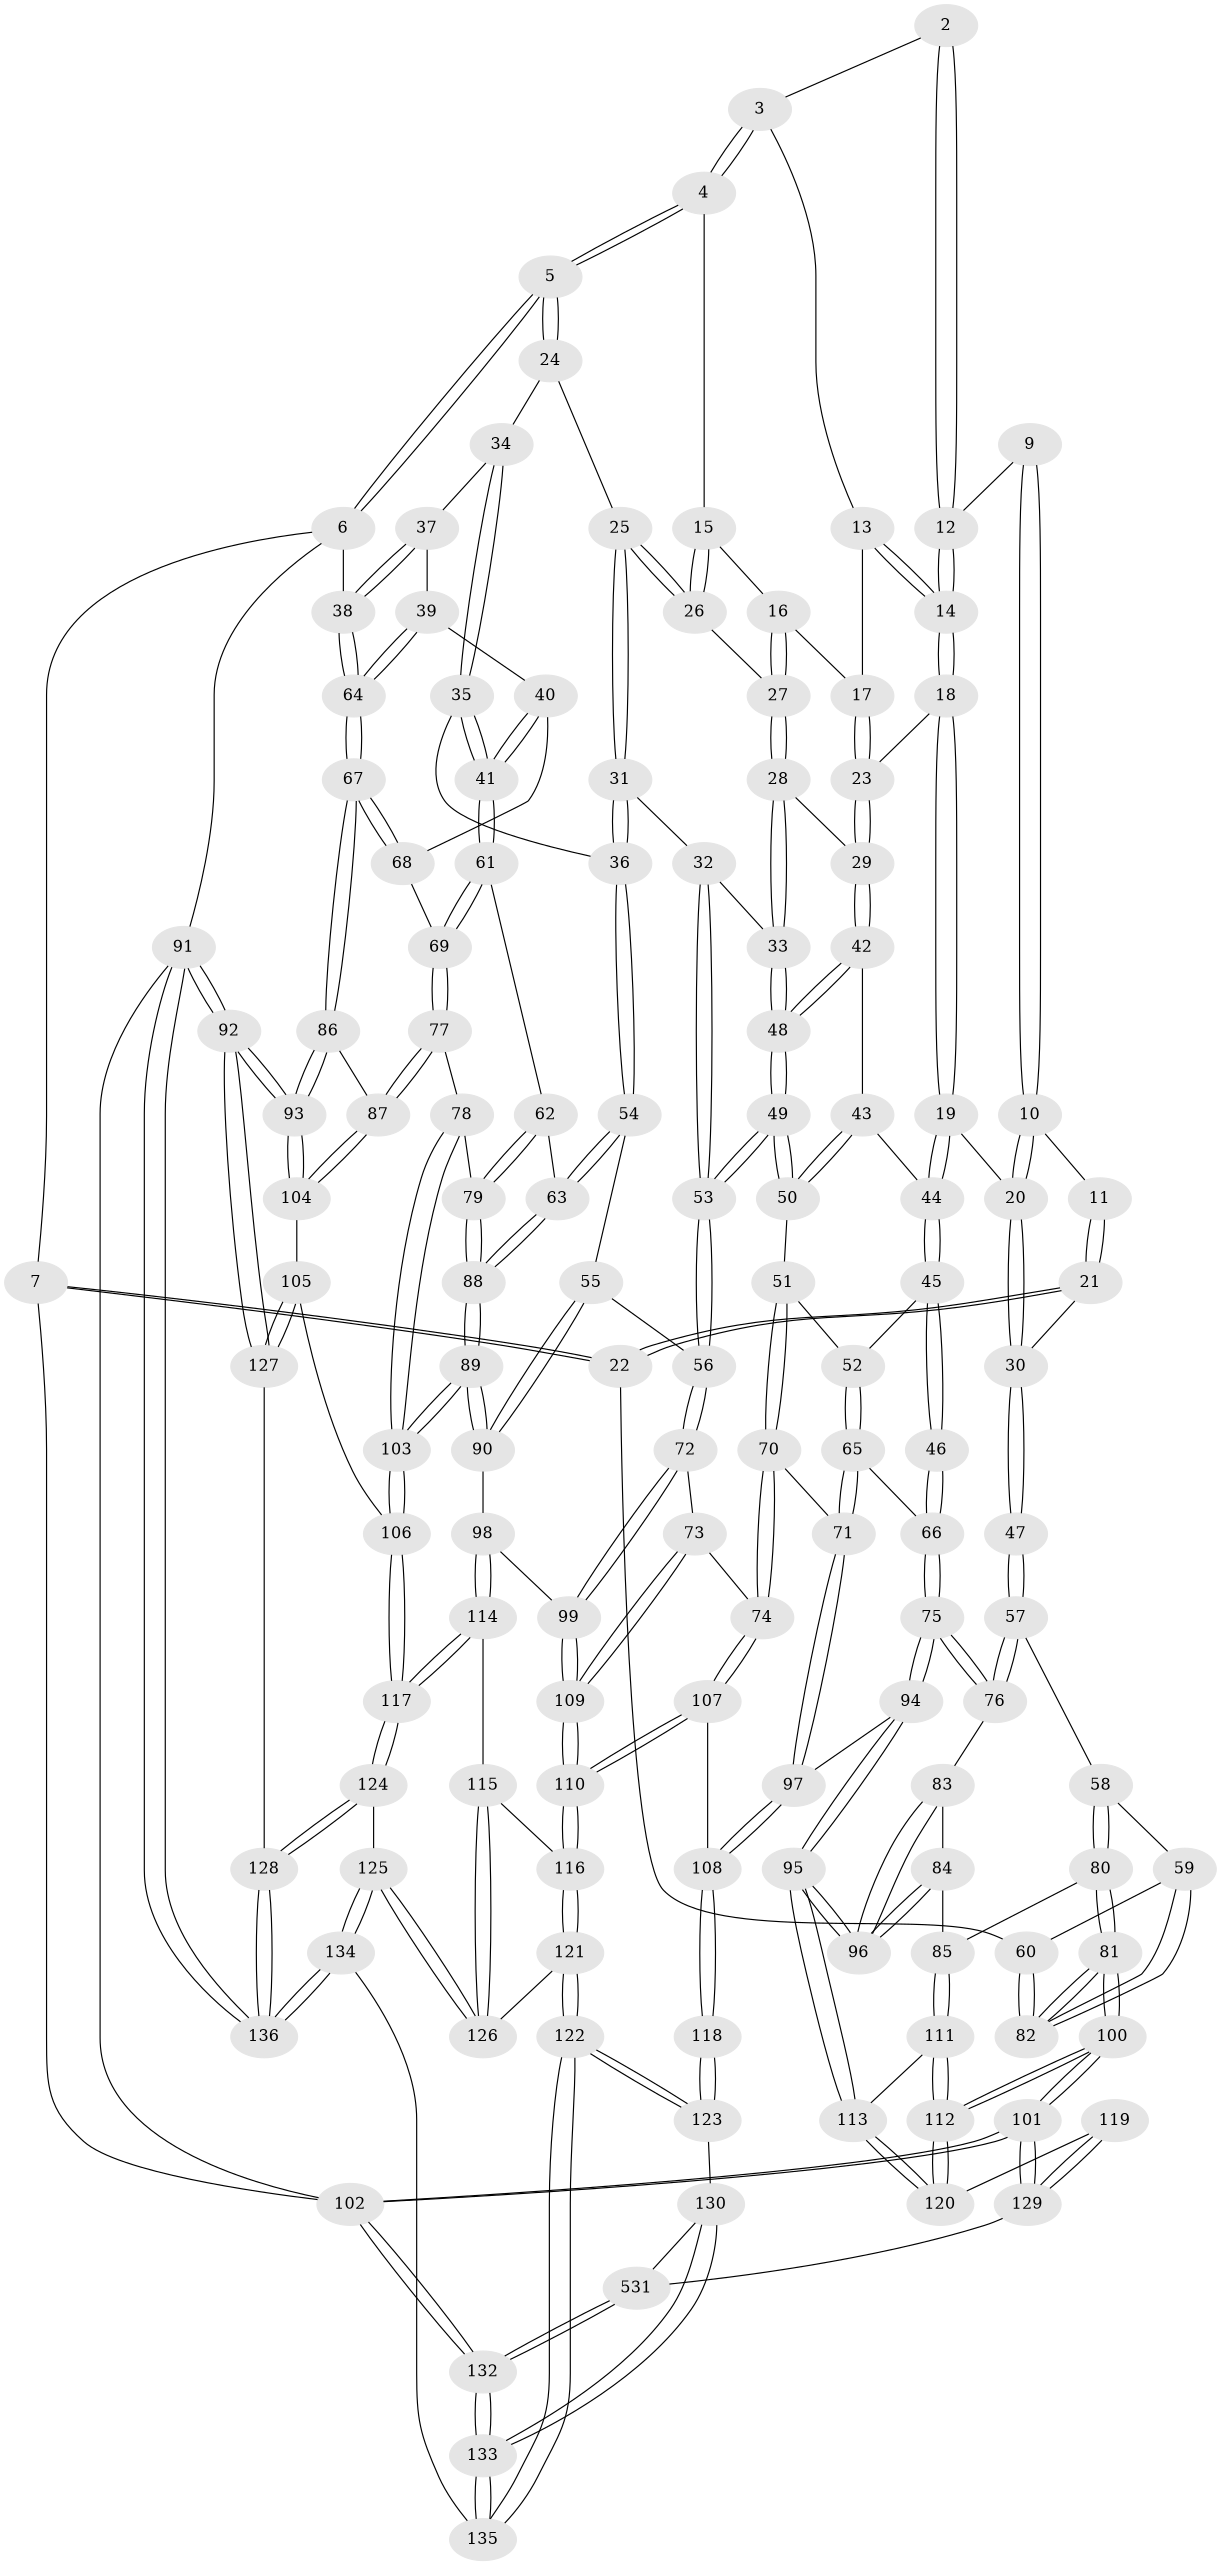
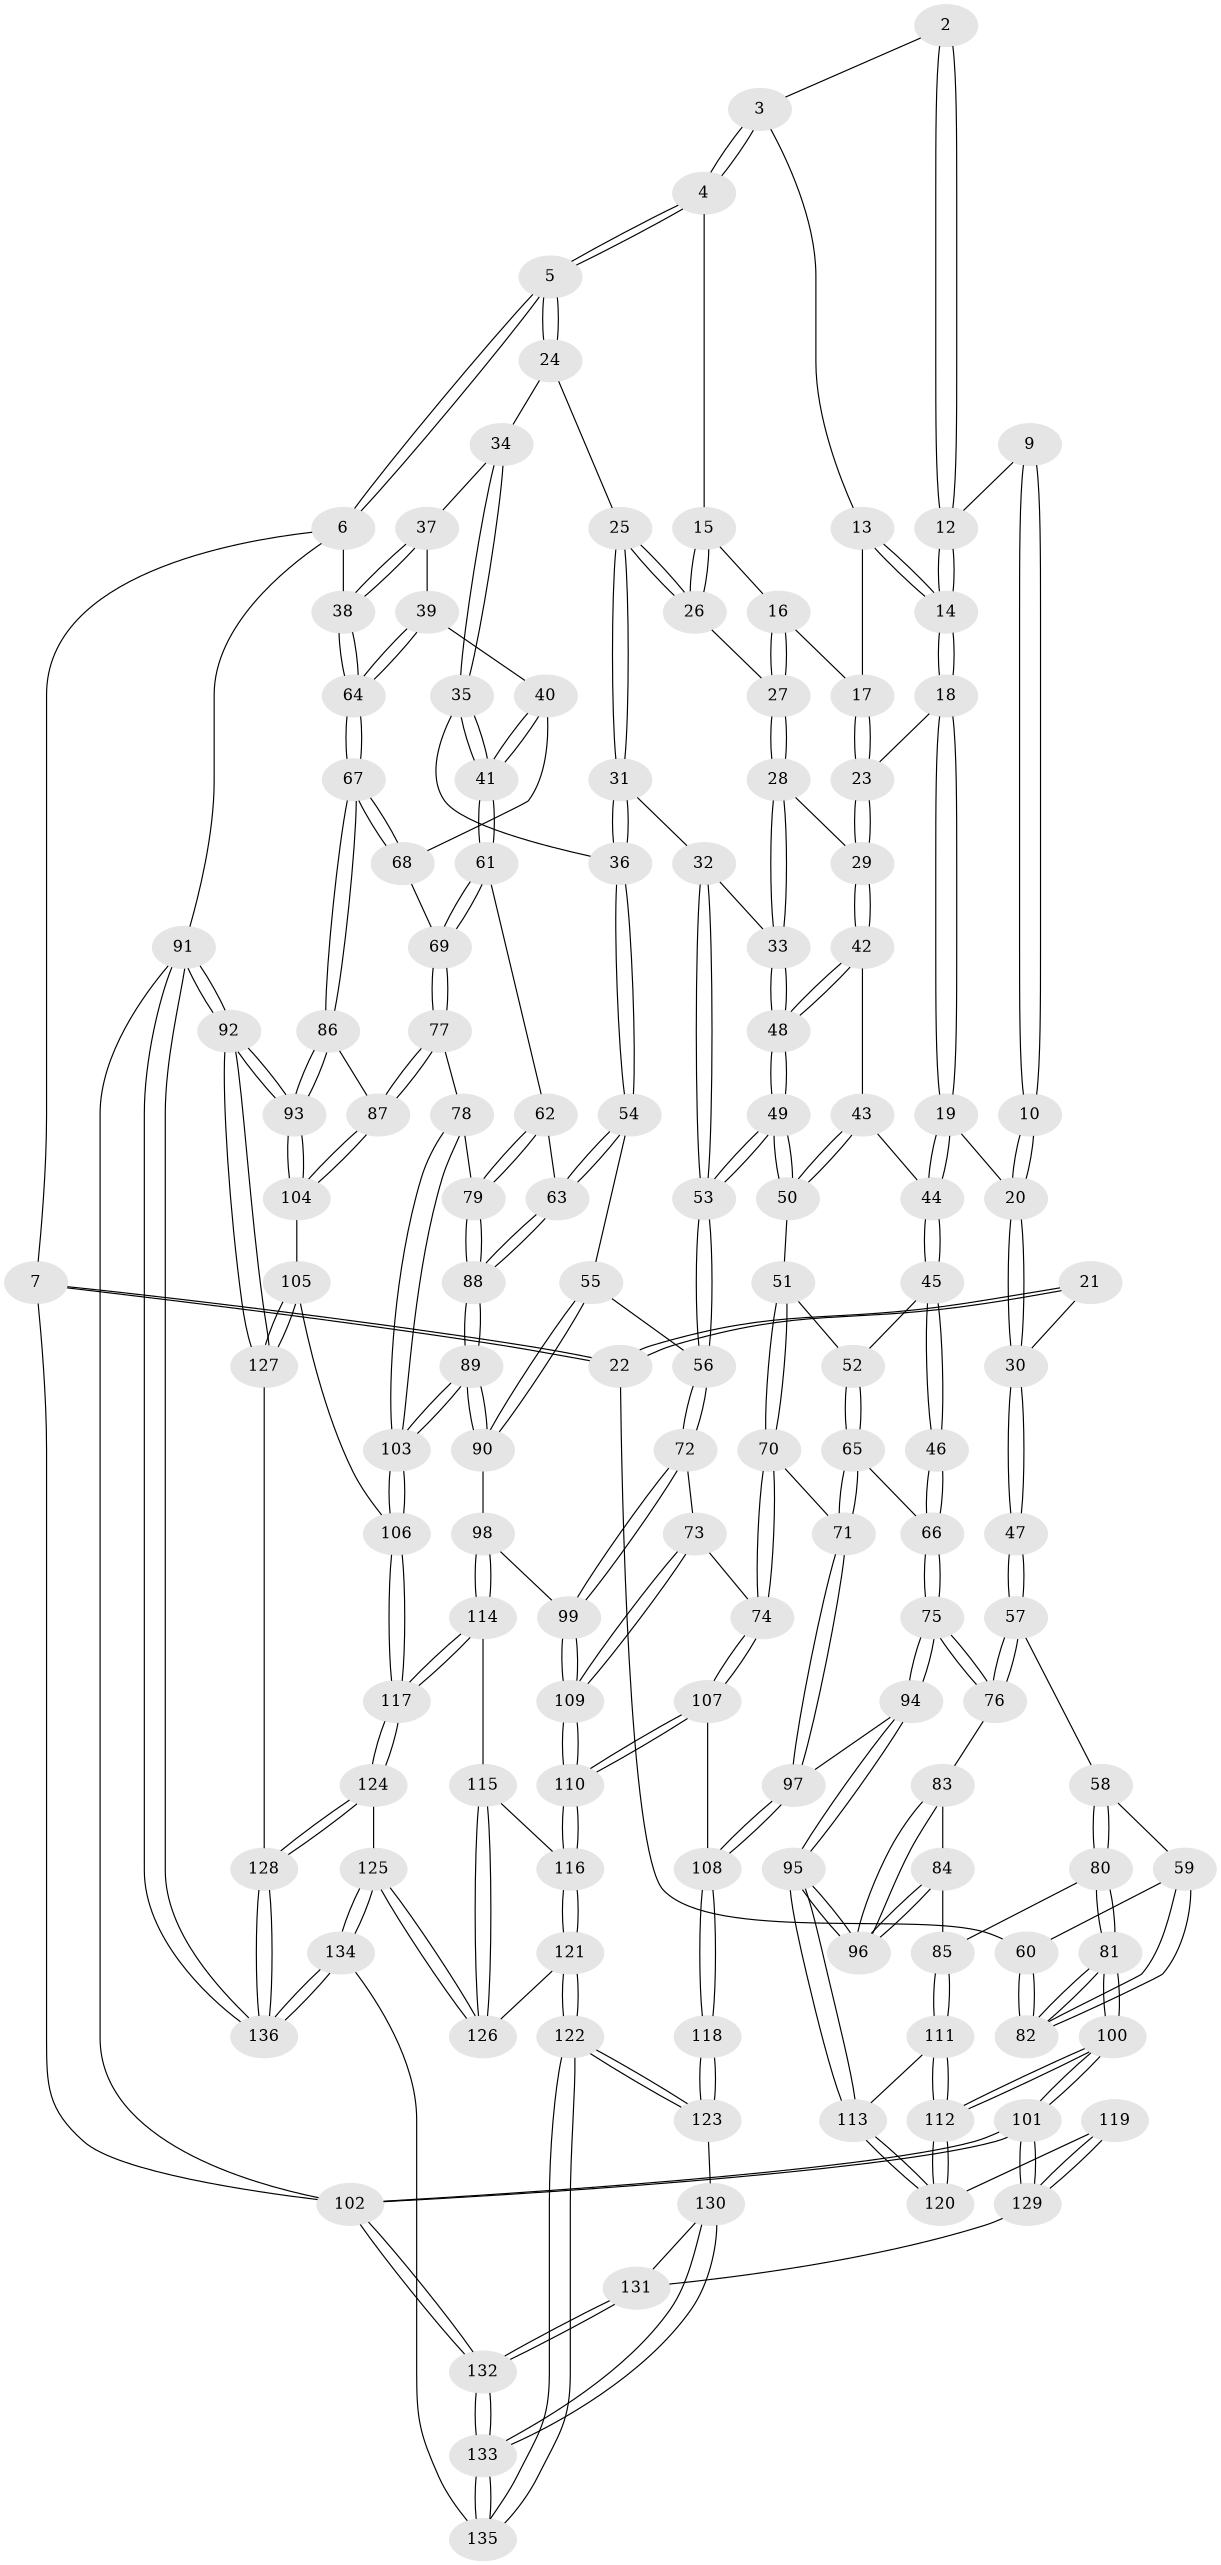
(1100, 1199) -> none
(637, 2288) -> (637, 2288)
